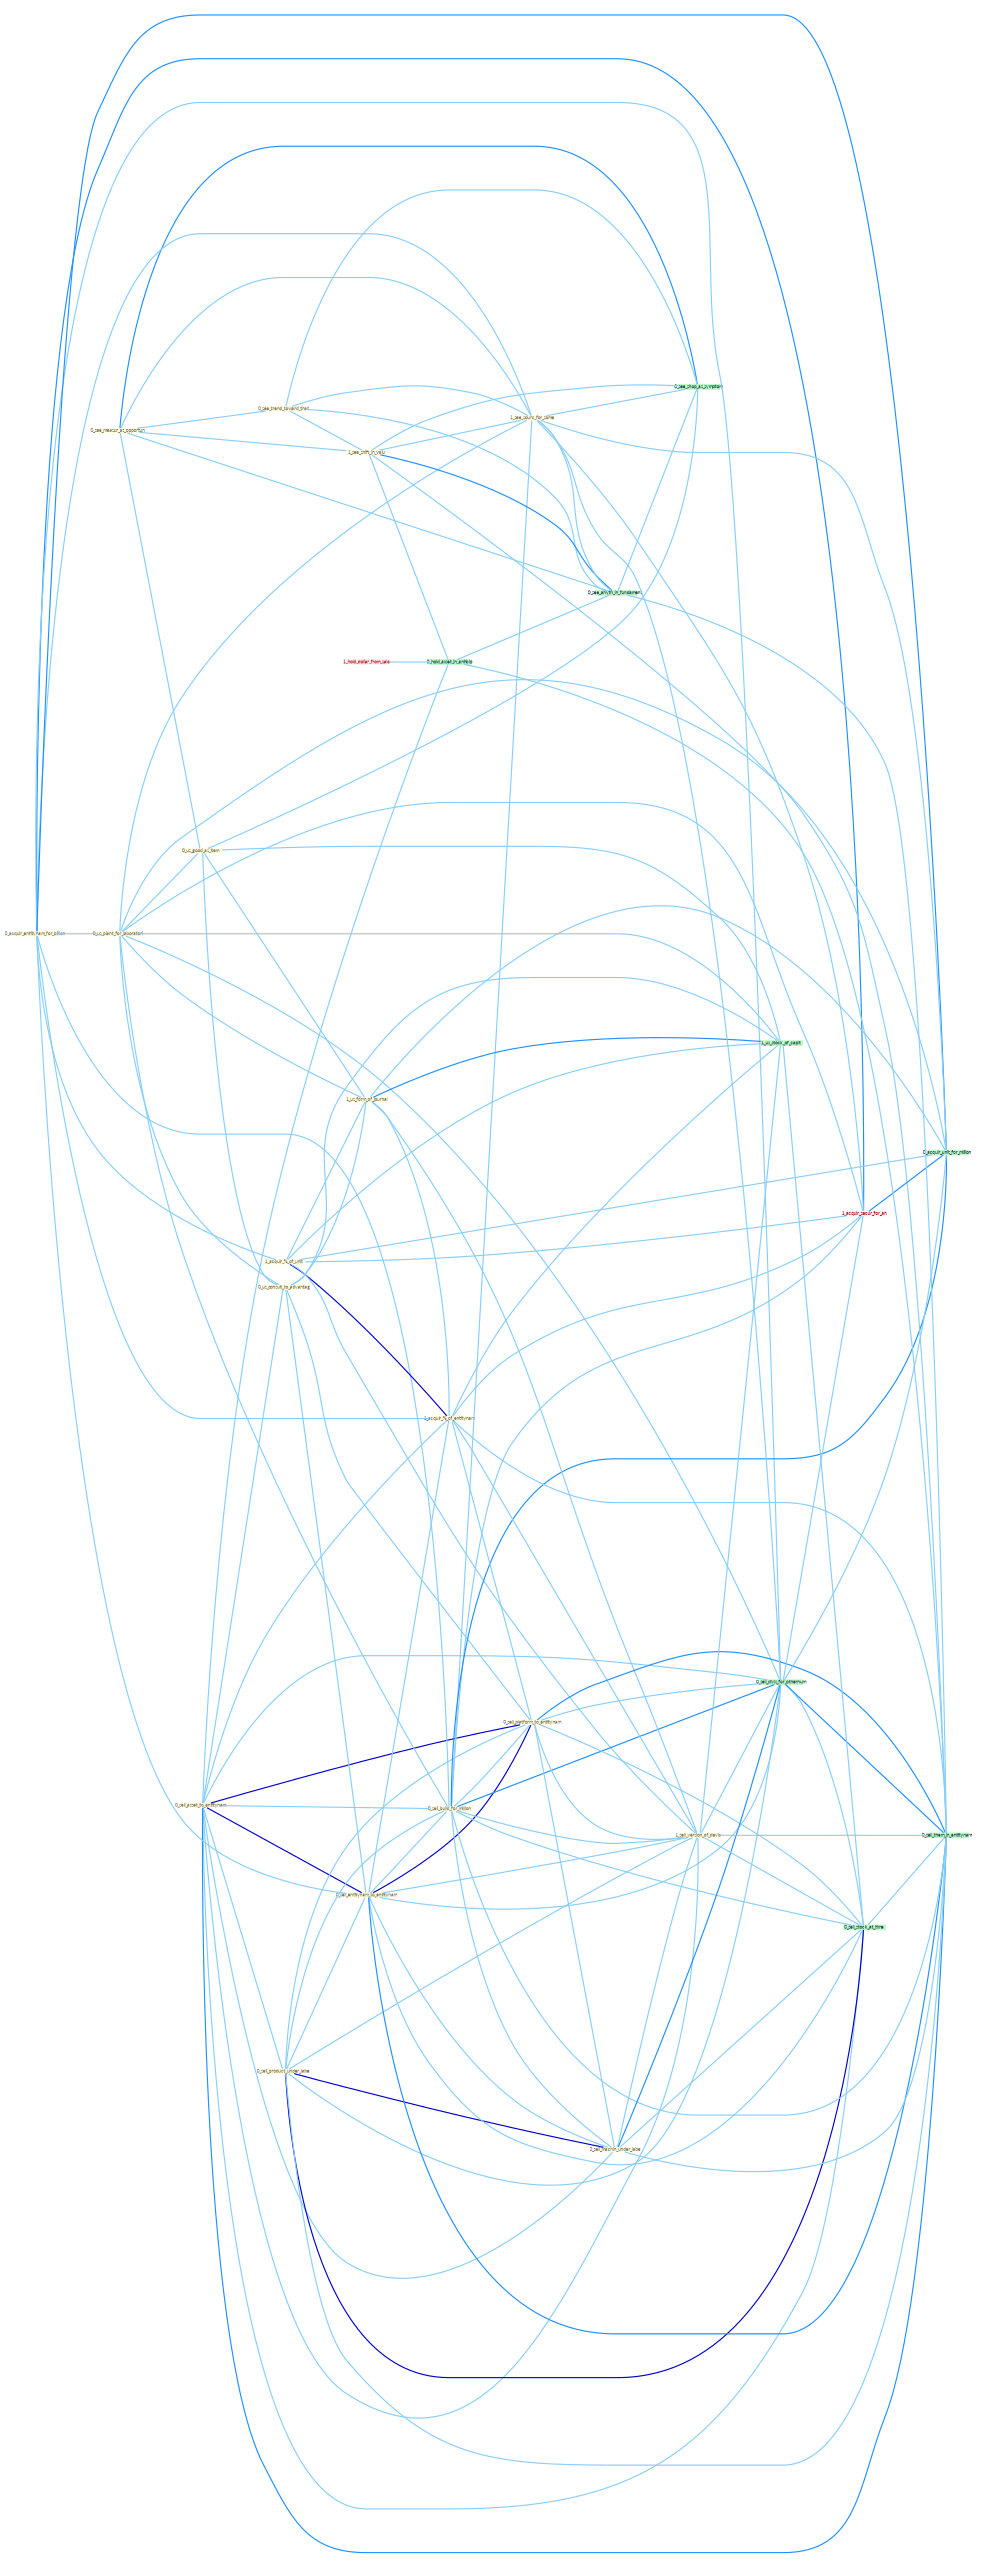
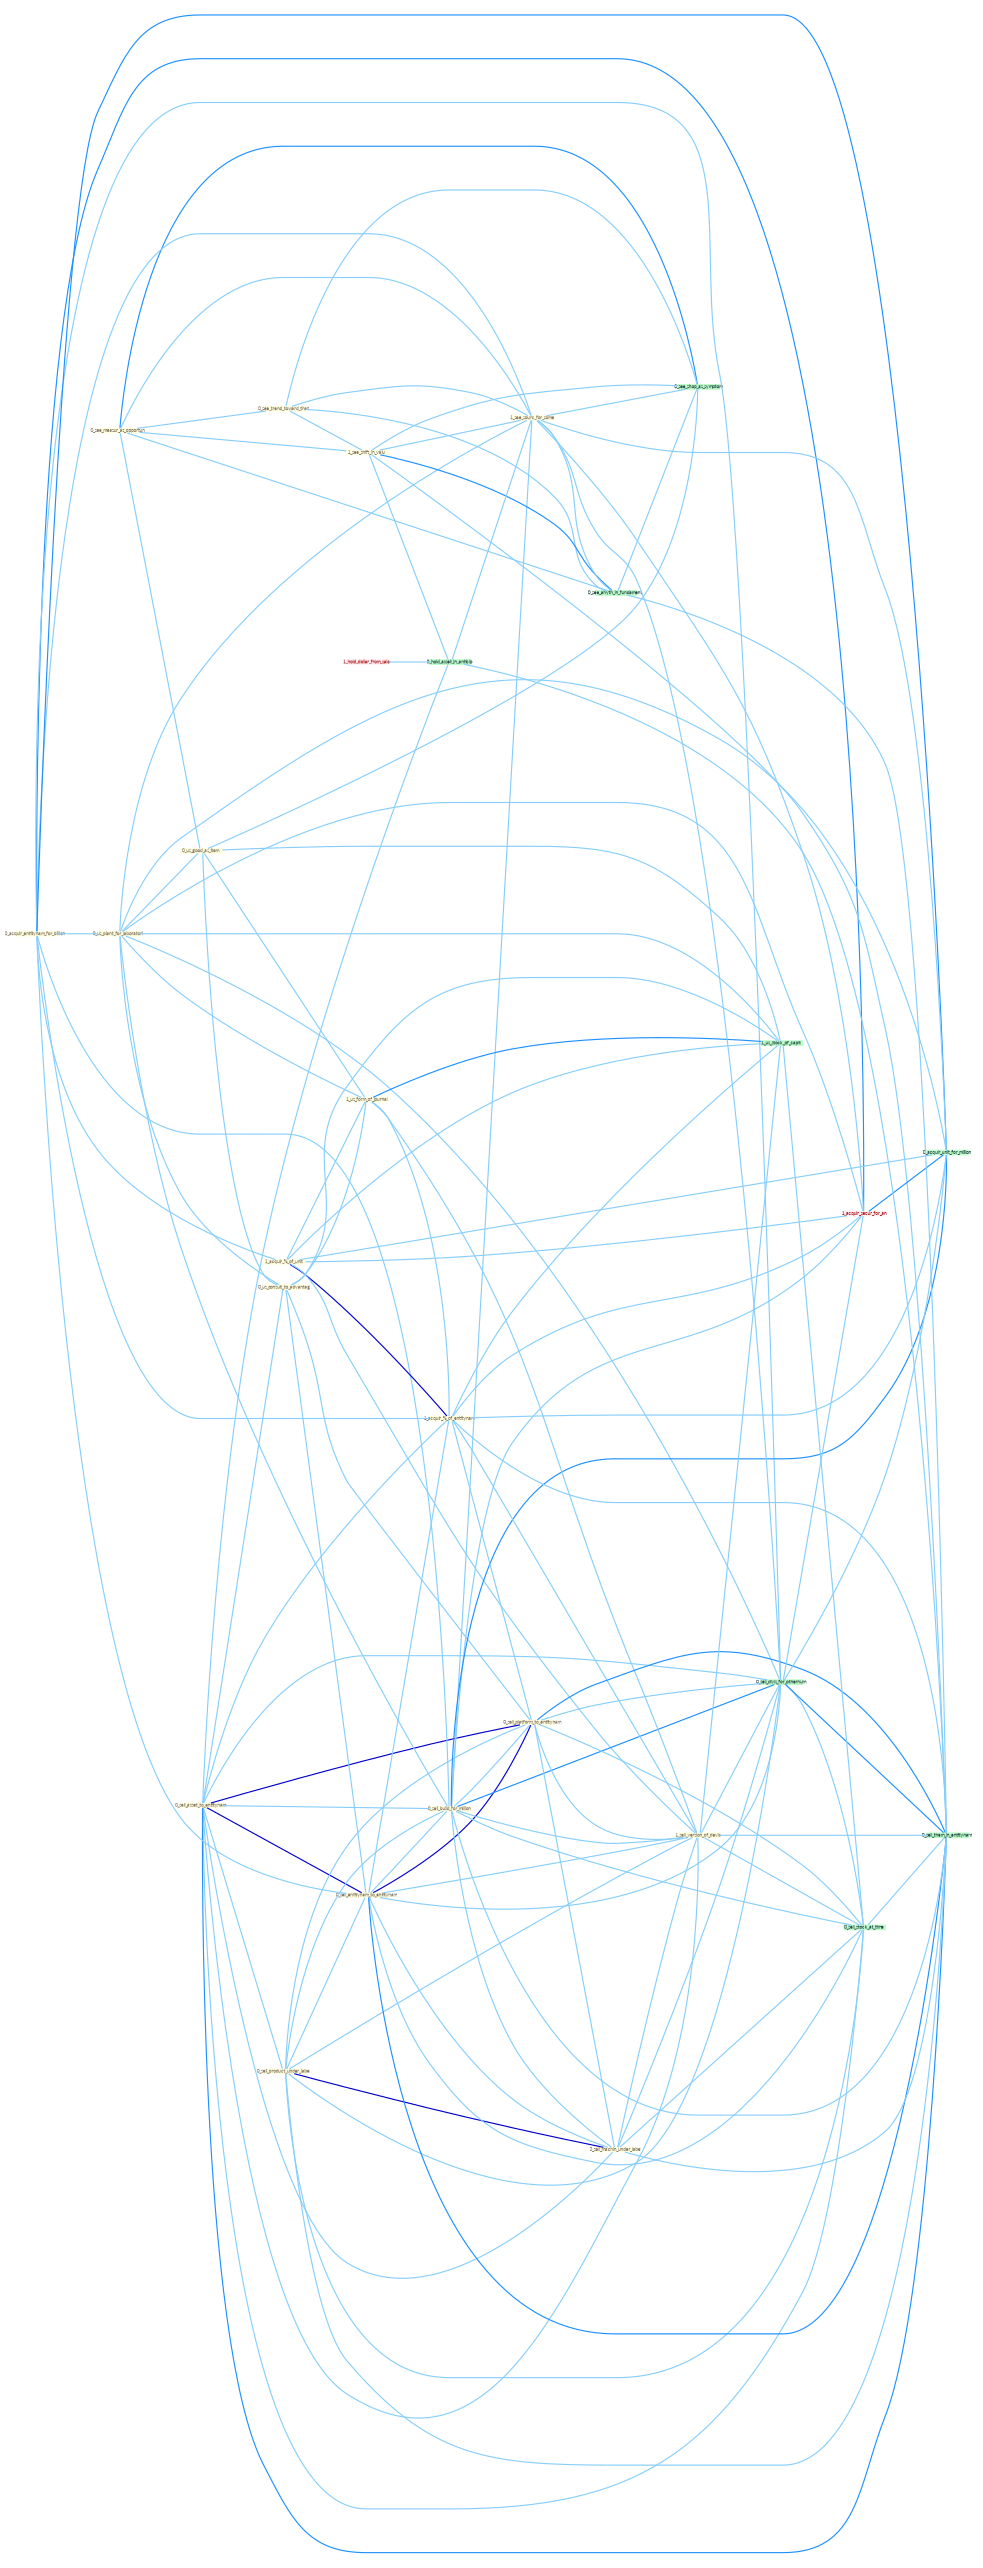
(533, 627) -> (494, 534)
(676, 909) -> (792, 1413)
(708, 1919) -> (708, 1919)
(623, 2376) -> (623, 2376)
